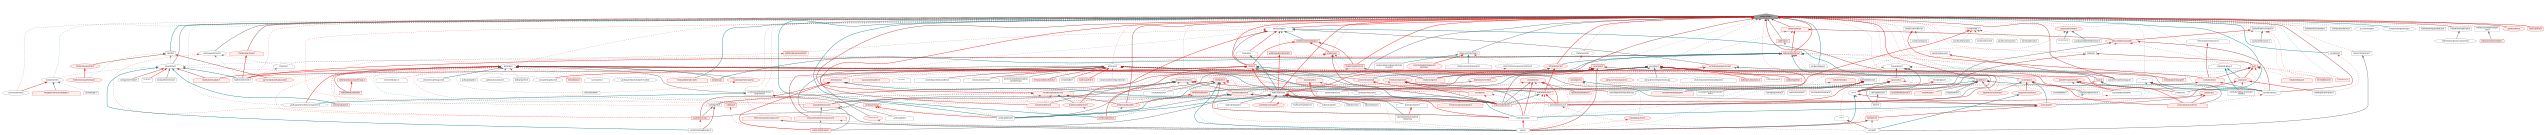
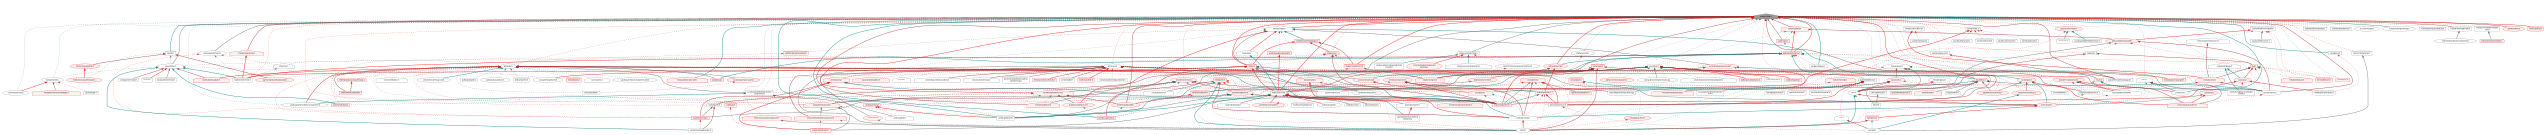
(1539, 72) -> (1539, 72)
